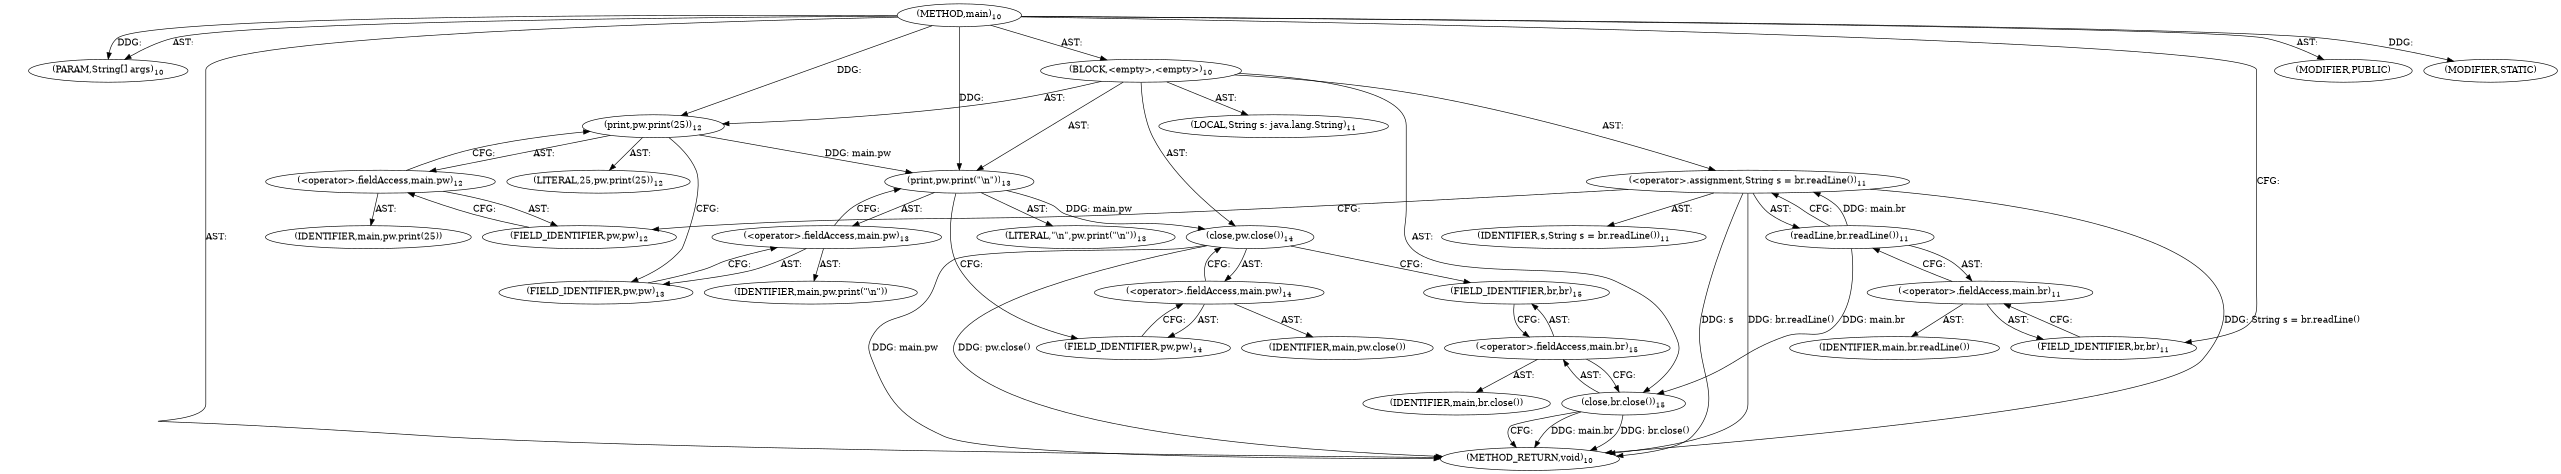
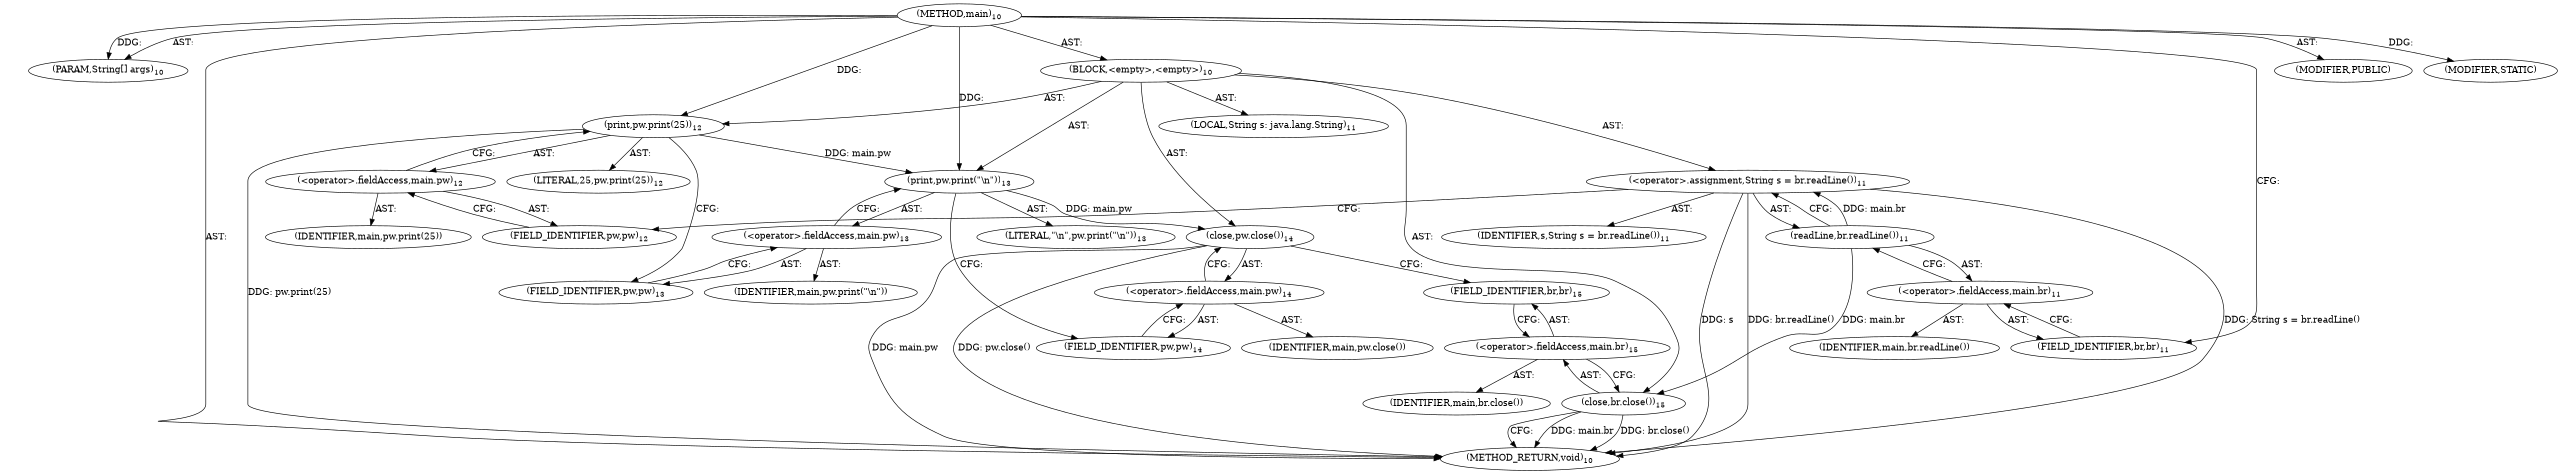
none -> (556, 433)
